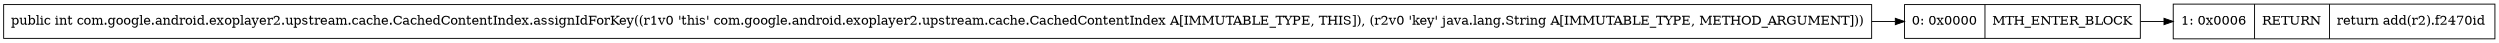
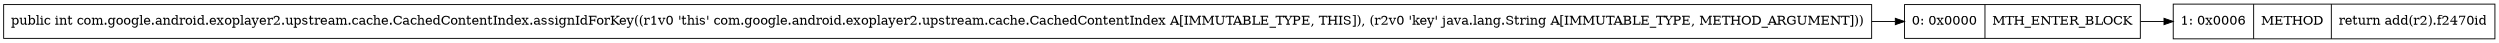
(2292, 21) -> (2292, 21)
